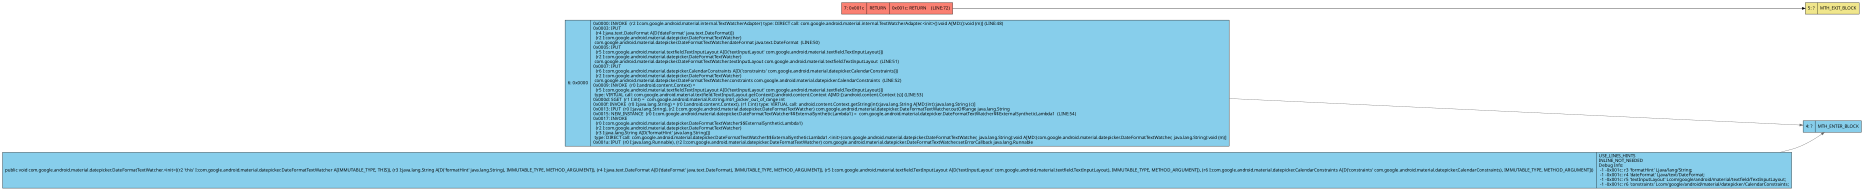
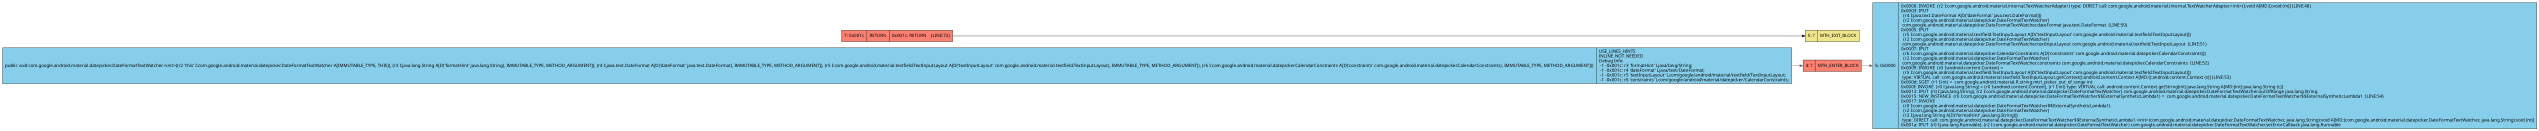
(1514, 112) -> (1865, 66)
(1832, 127) -> (1832, 66)
